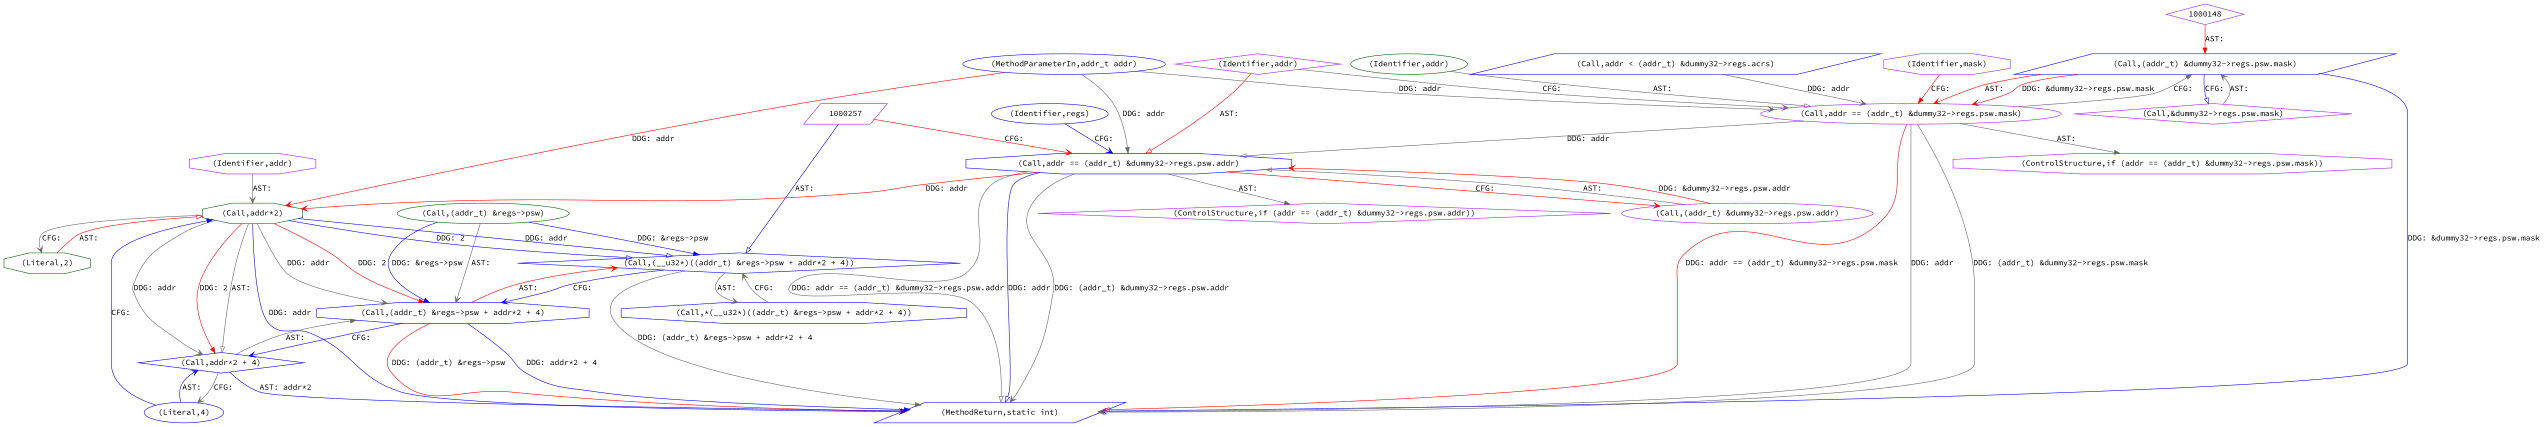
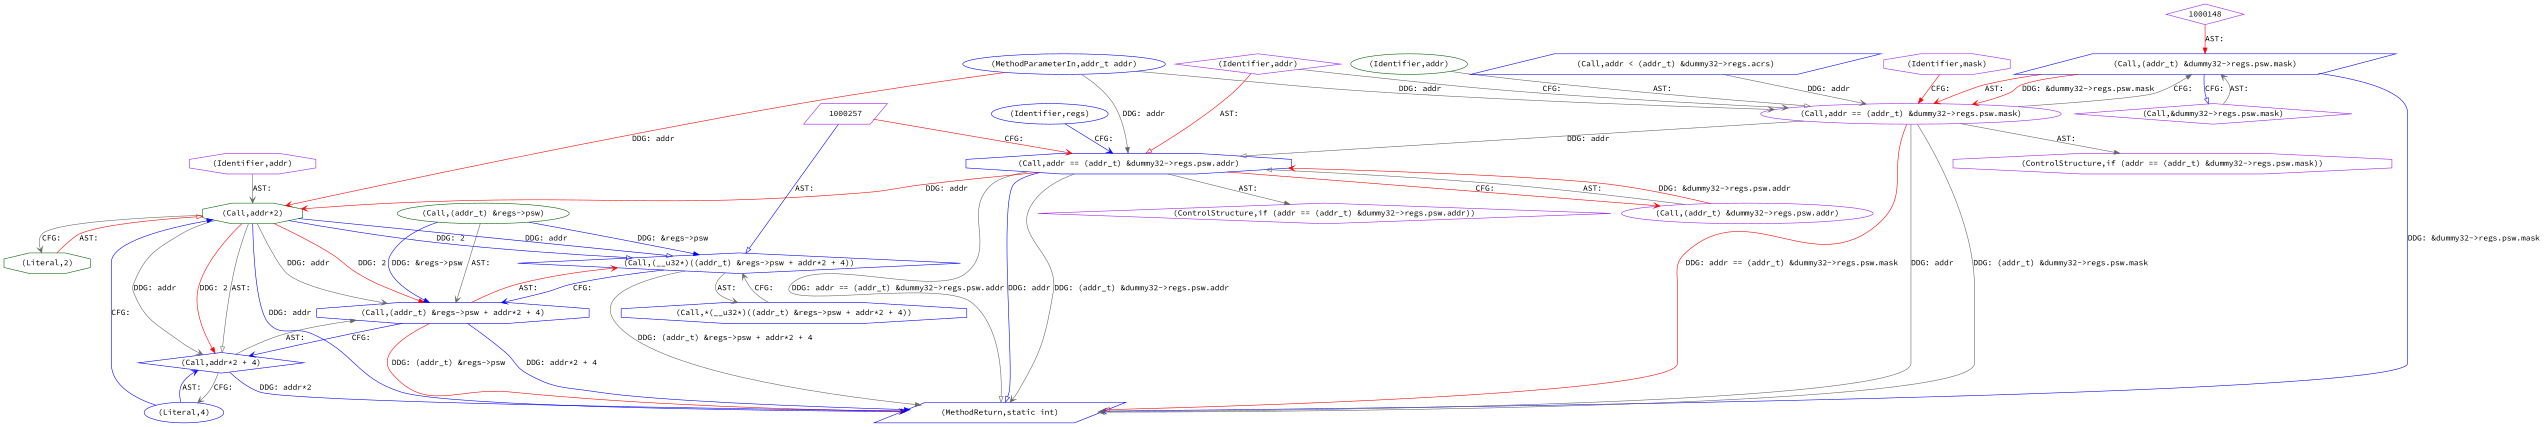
(286, 388) -> (286, 388)
